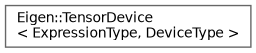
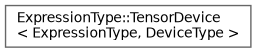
(128, 26) -> (128, 26)
